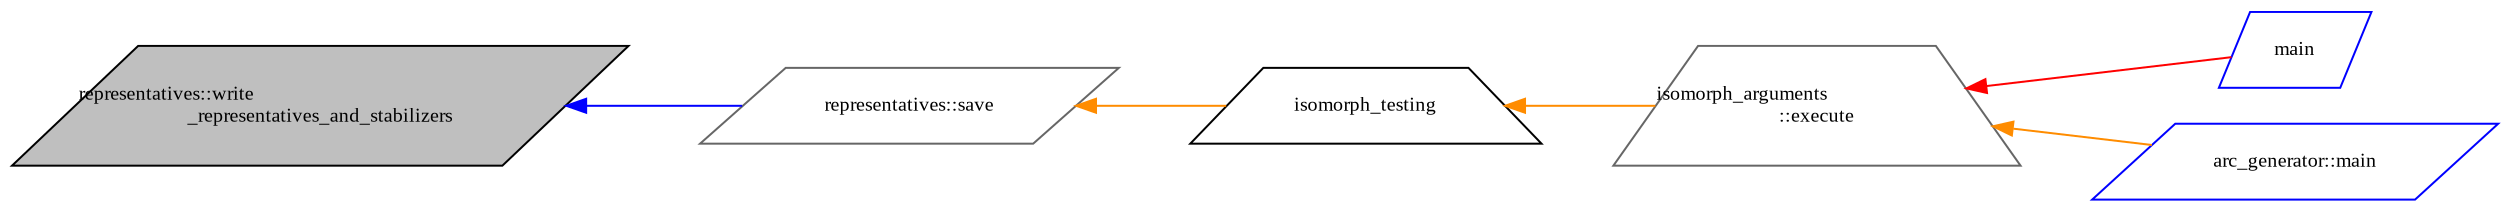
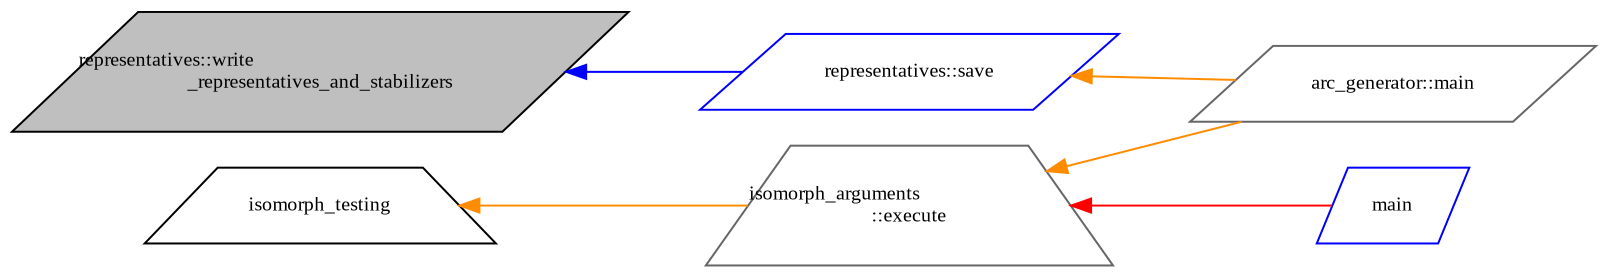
(909, 106) -> (909, 72)
(1161, 106) -> (1164, 78)
(2295, 162) -> (1393, 84)
